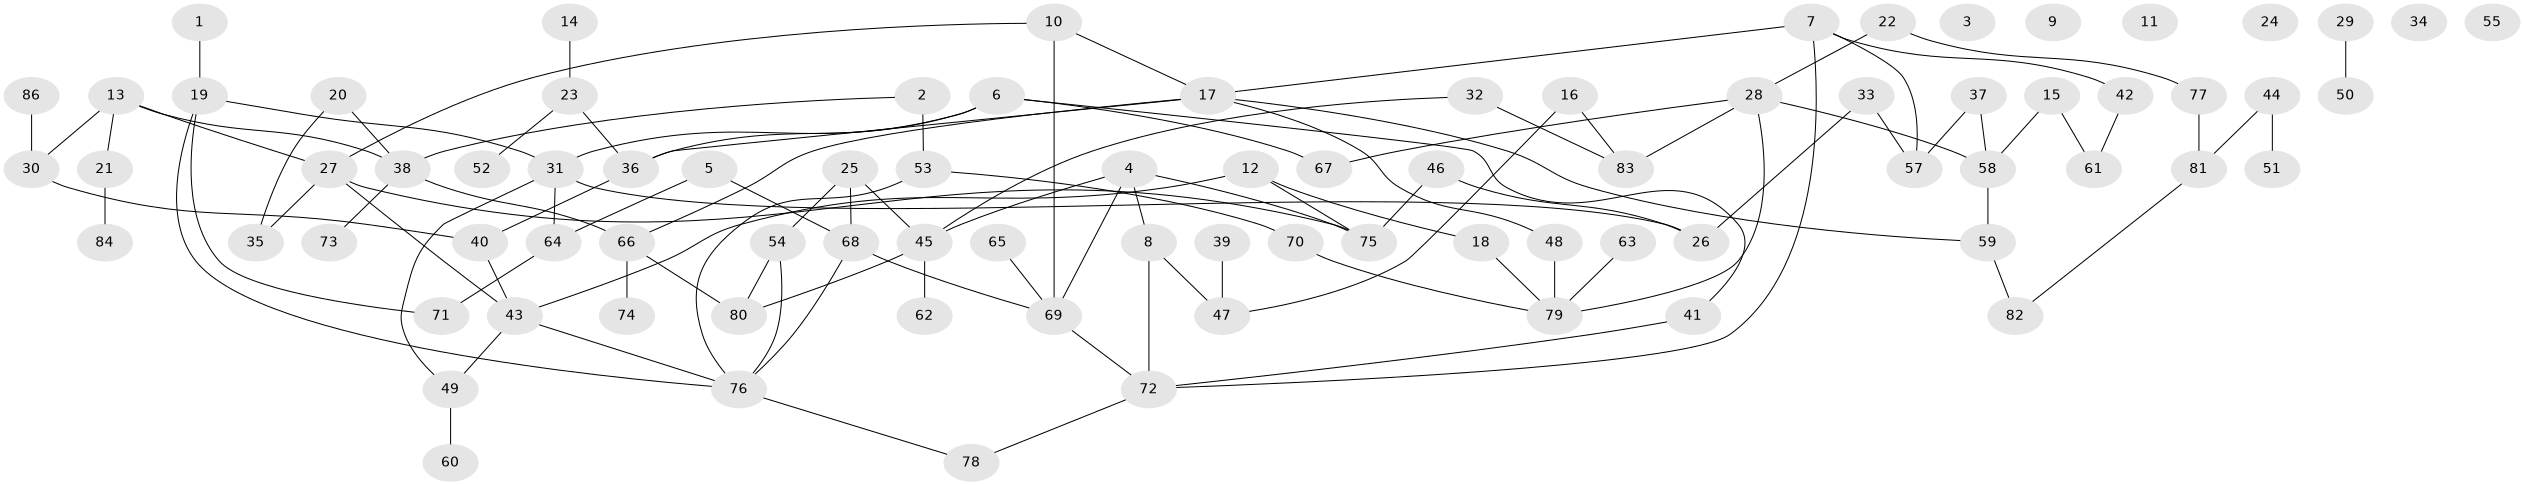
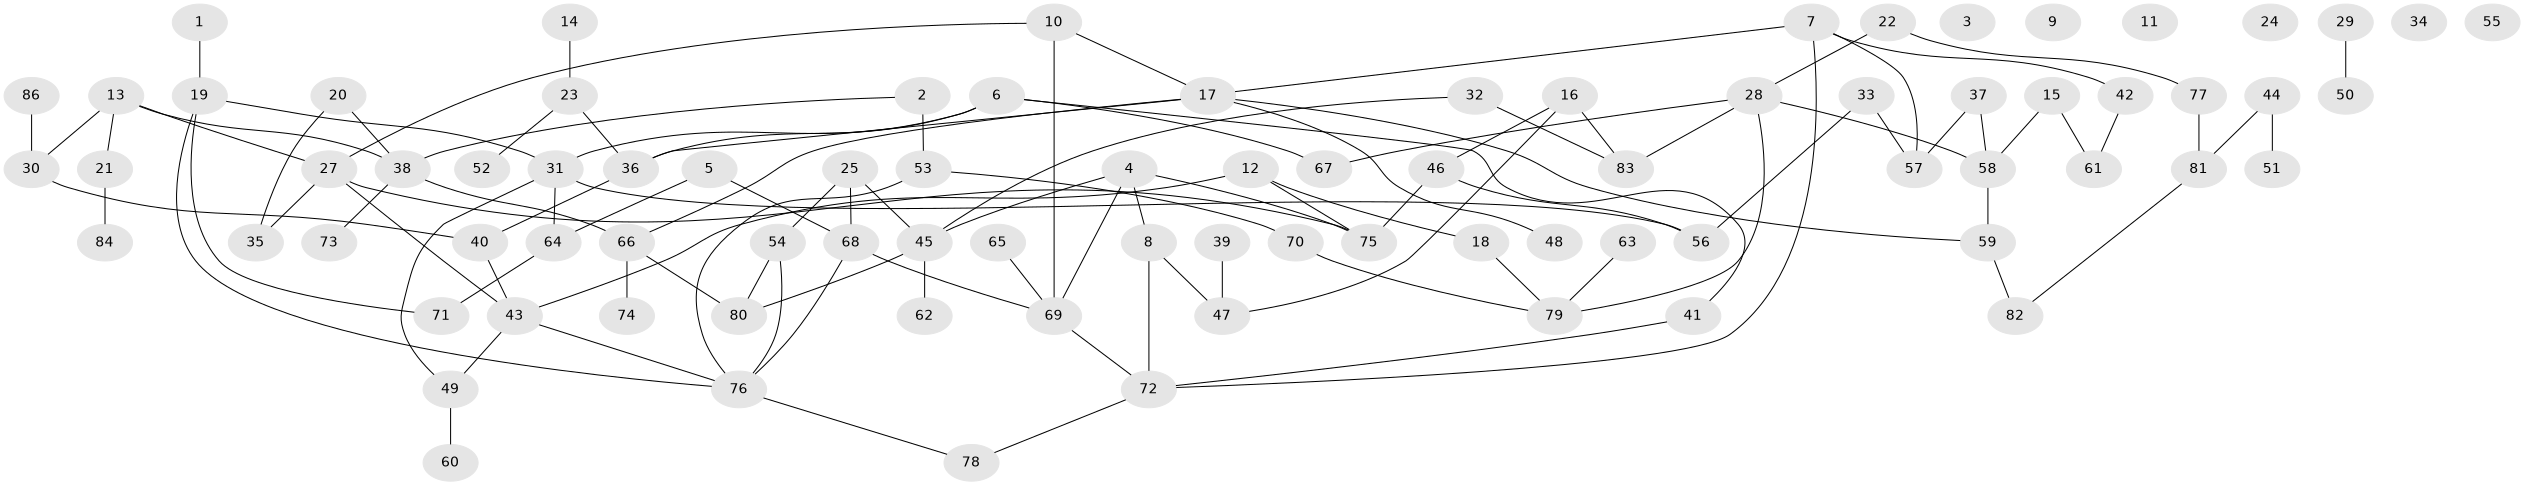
none -> (1503, 133)
(1701, 243) -> (1701, 243)
(1555, 279) -> none
